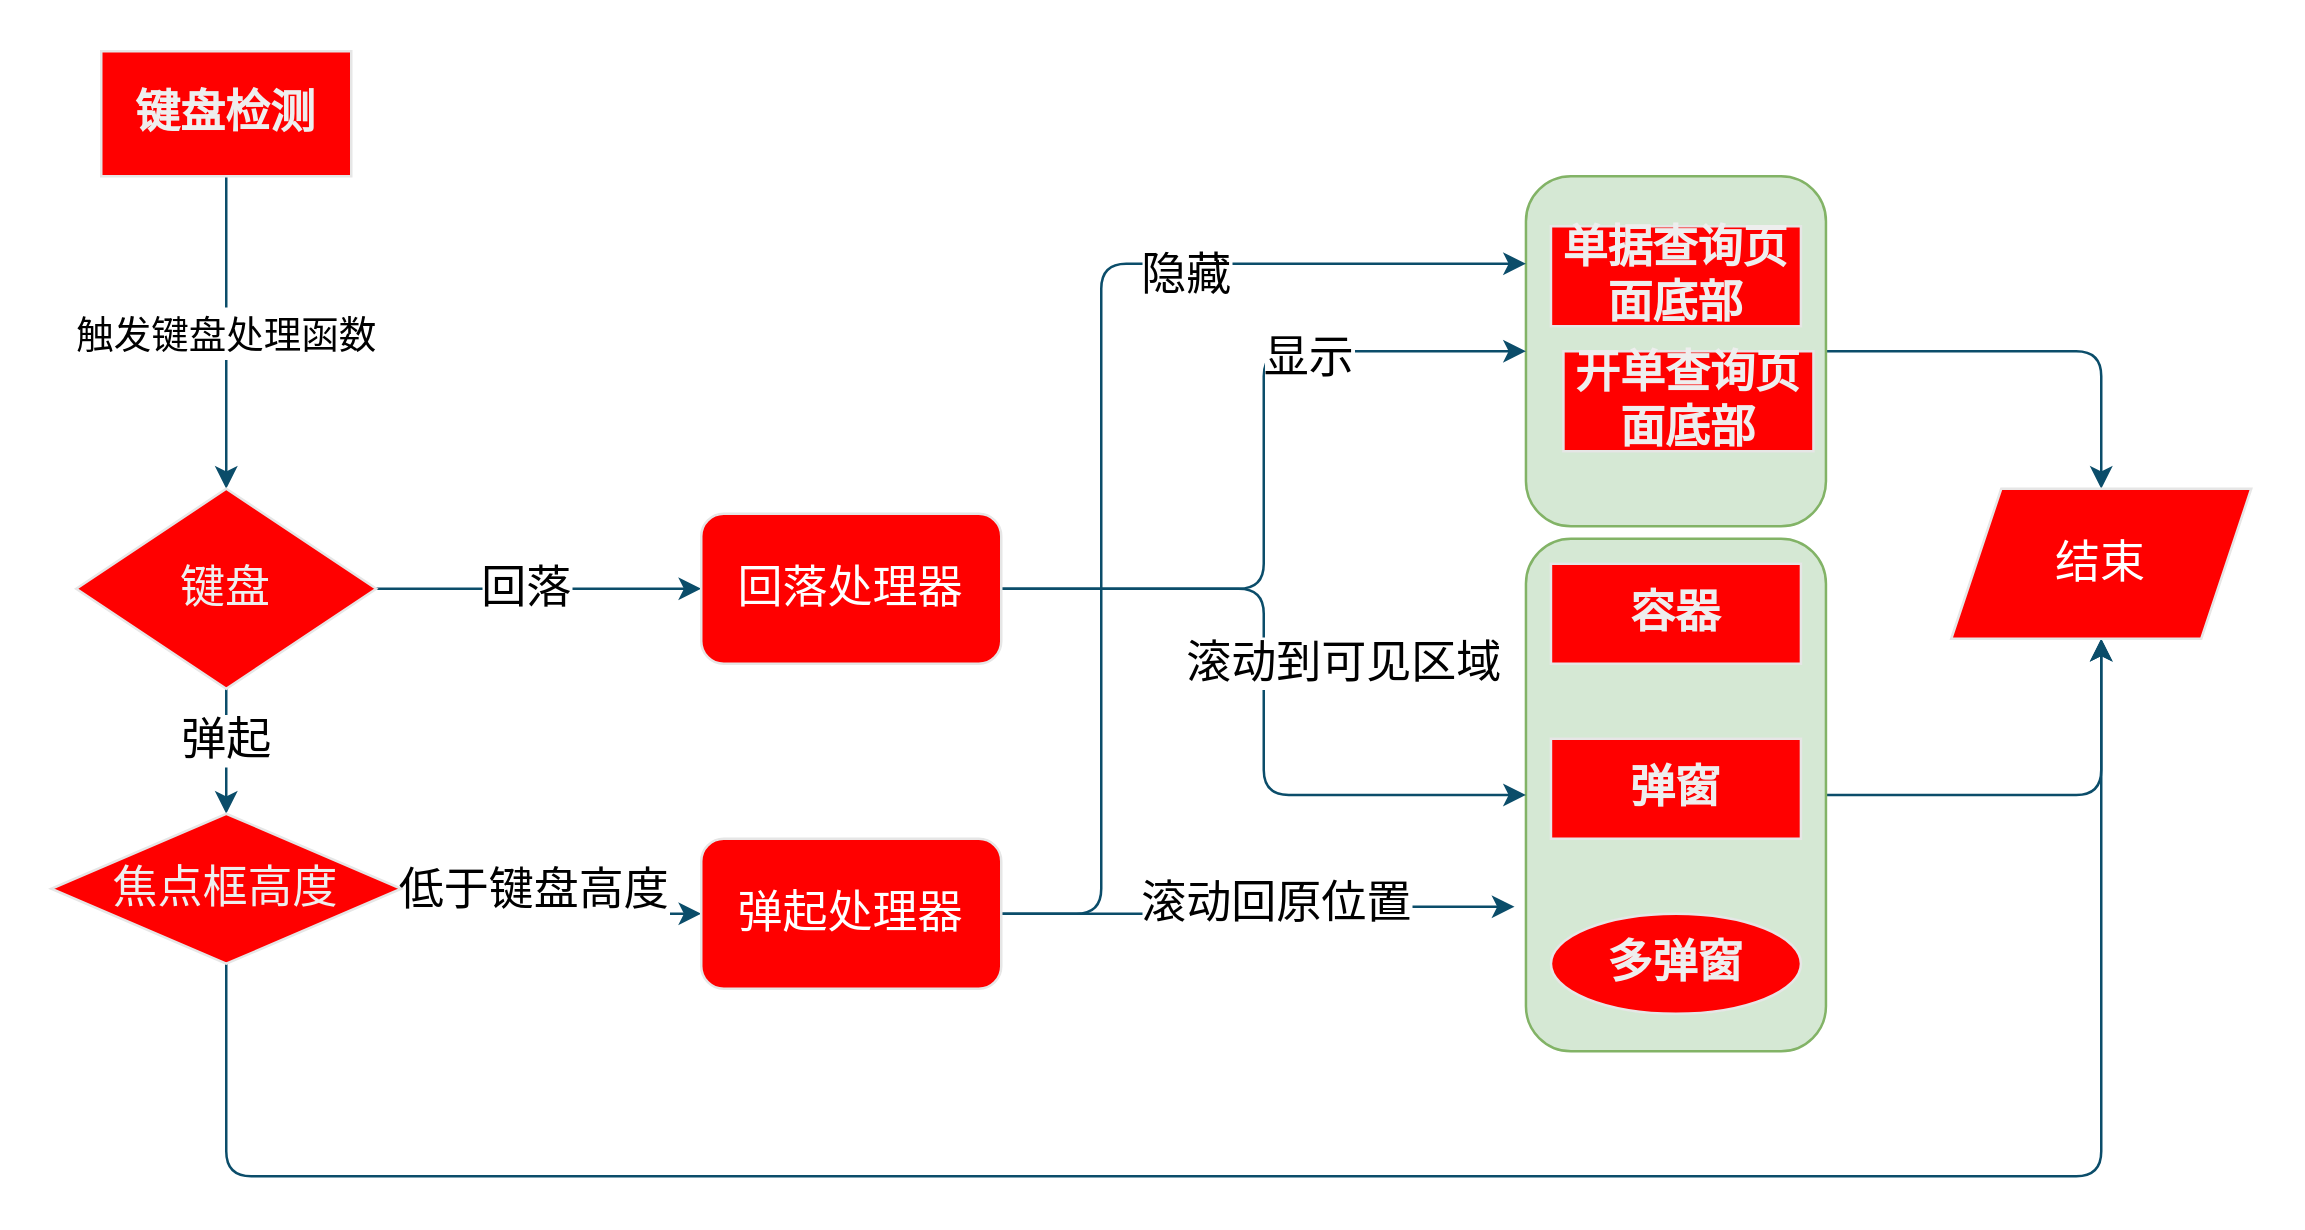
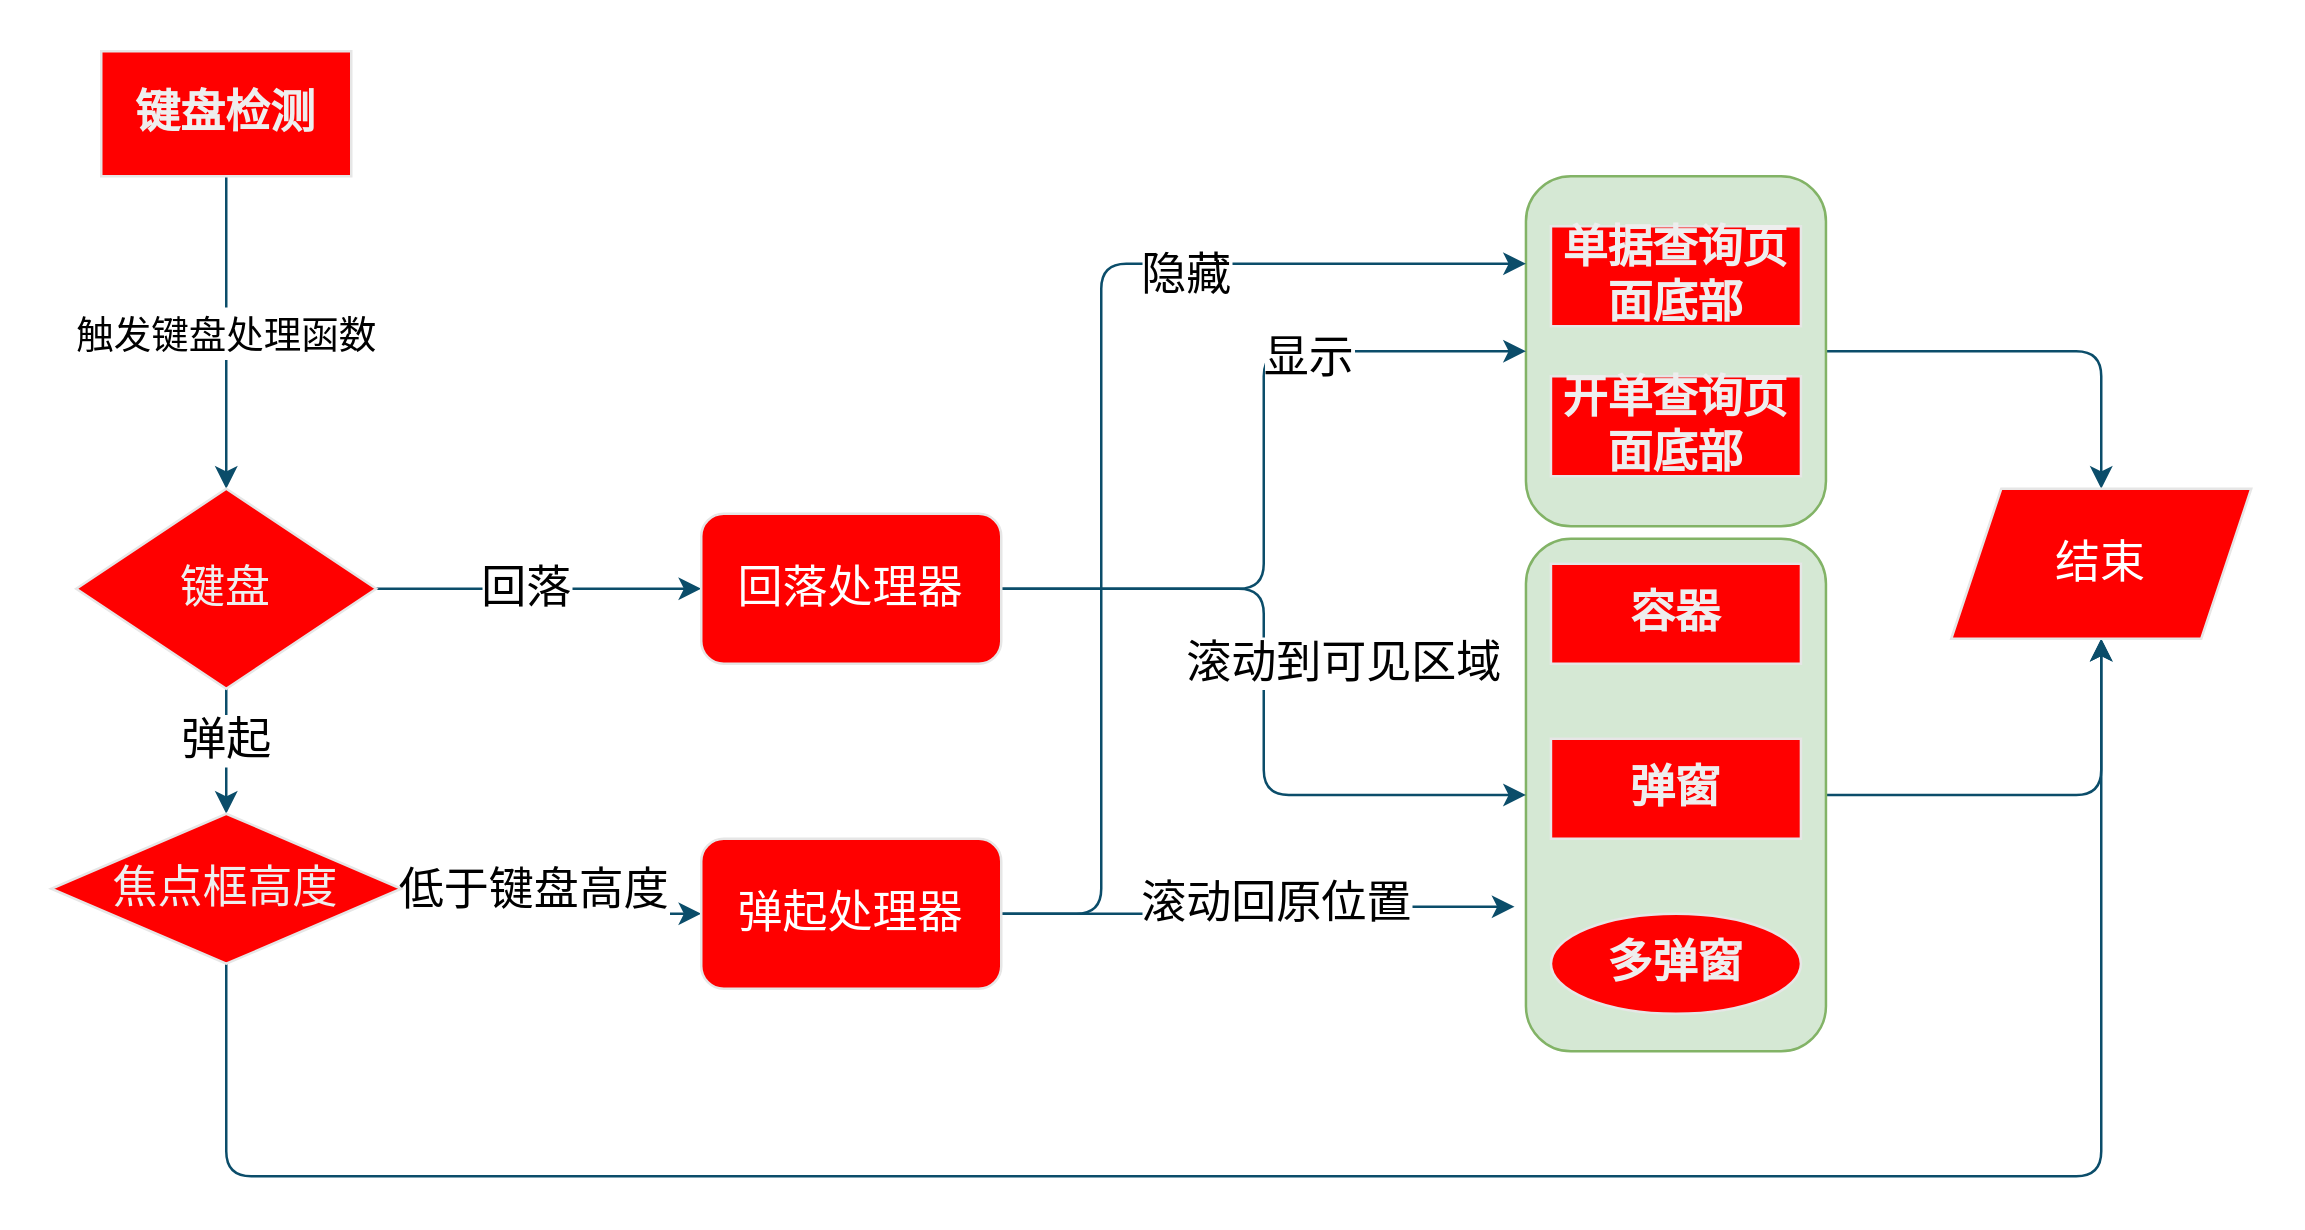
(1688, 401) -> (1676, 426)
